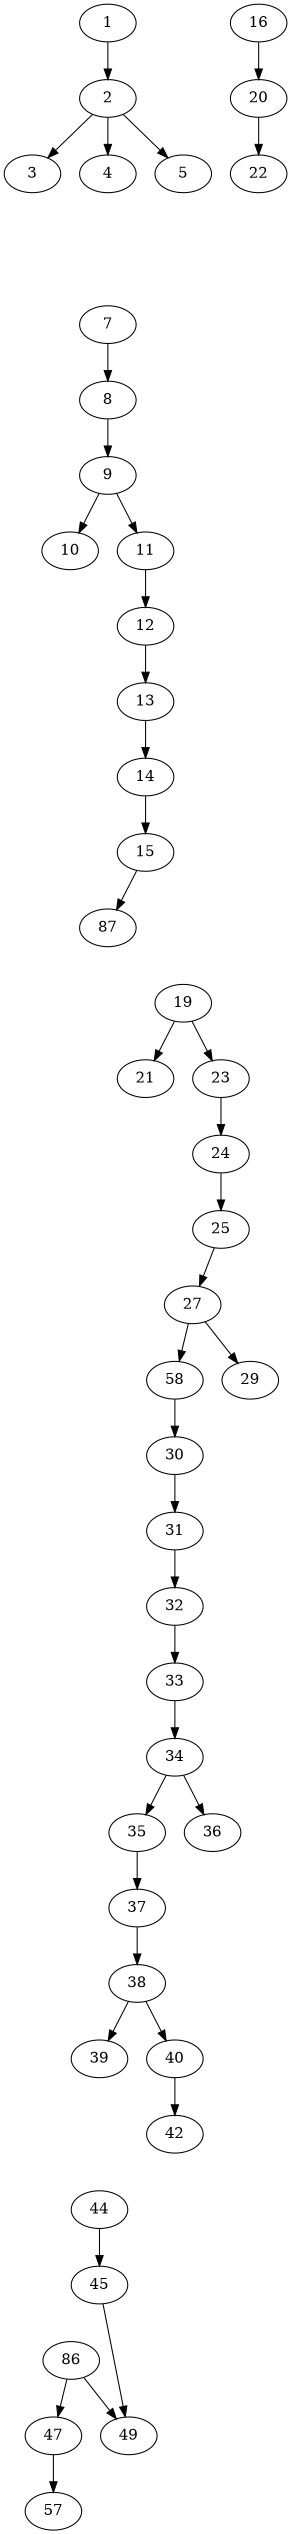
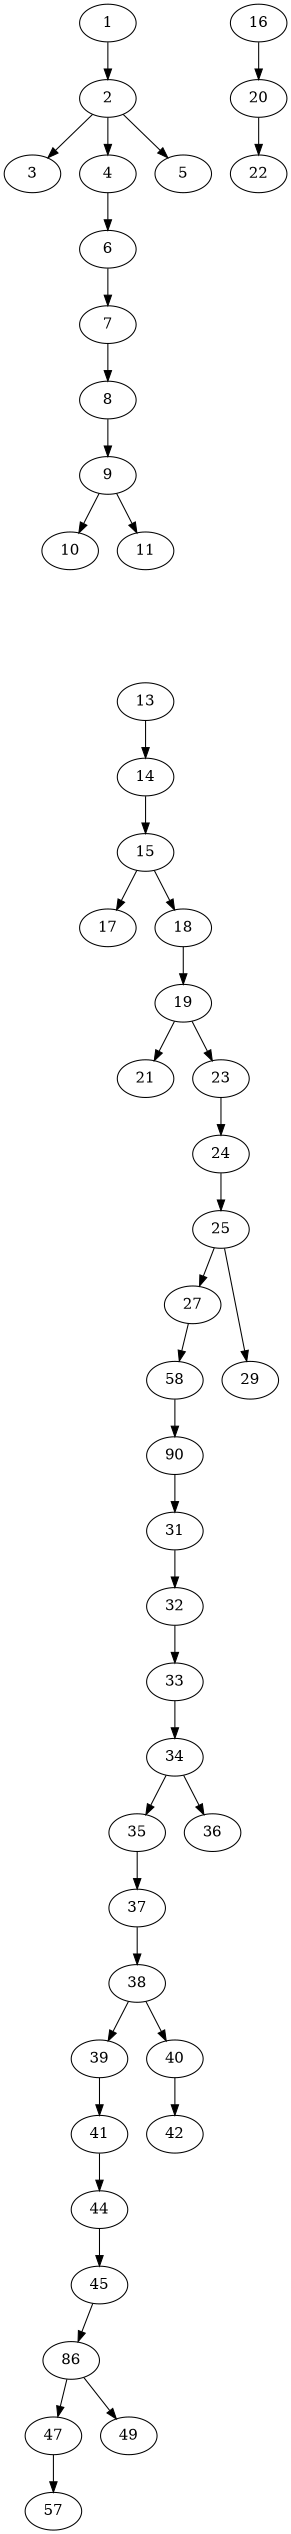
none -> (108, 249)
(146, 626) -> none
(108, 928) -> (108, 928)
none -> (183, 928)
(218, 1338) -> (235, 1300)
(175, 1456) -> (175, 1456)
none -> (99, 2134)
(113, 2355) -> (87, 2318)
